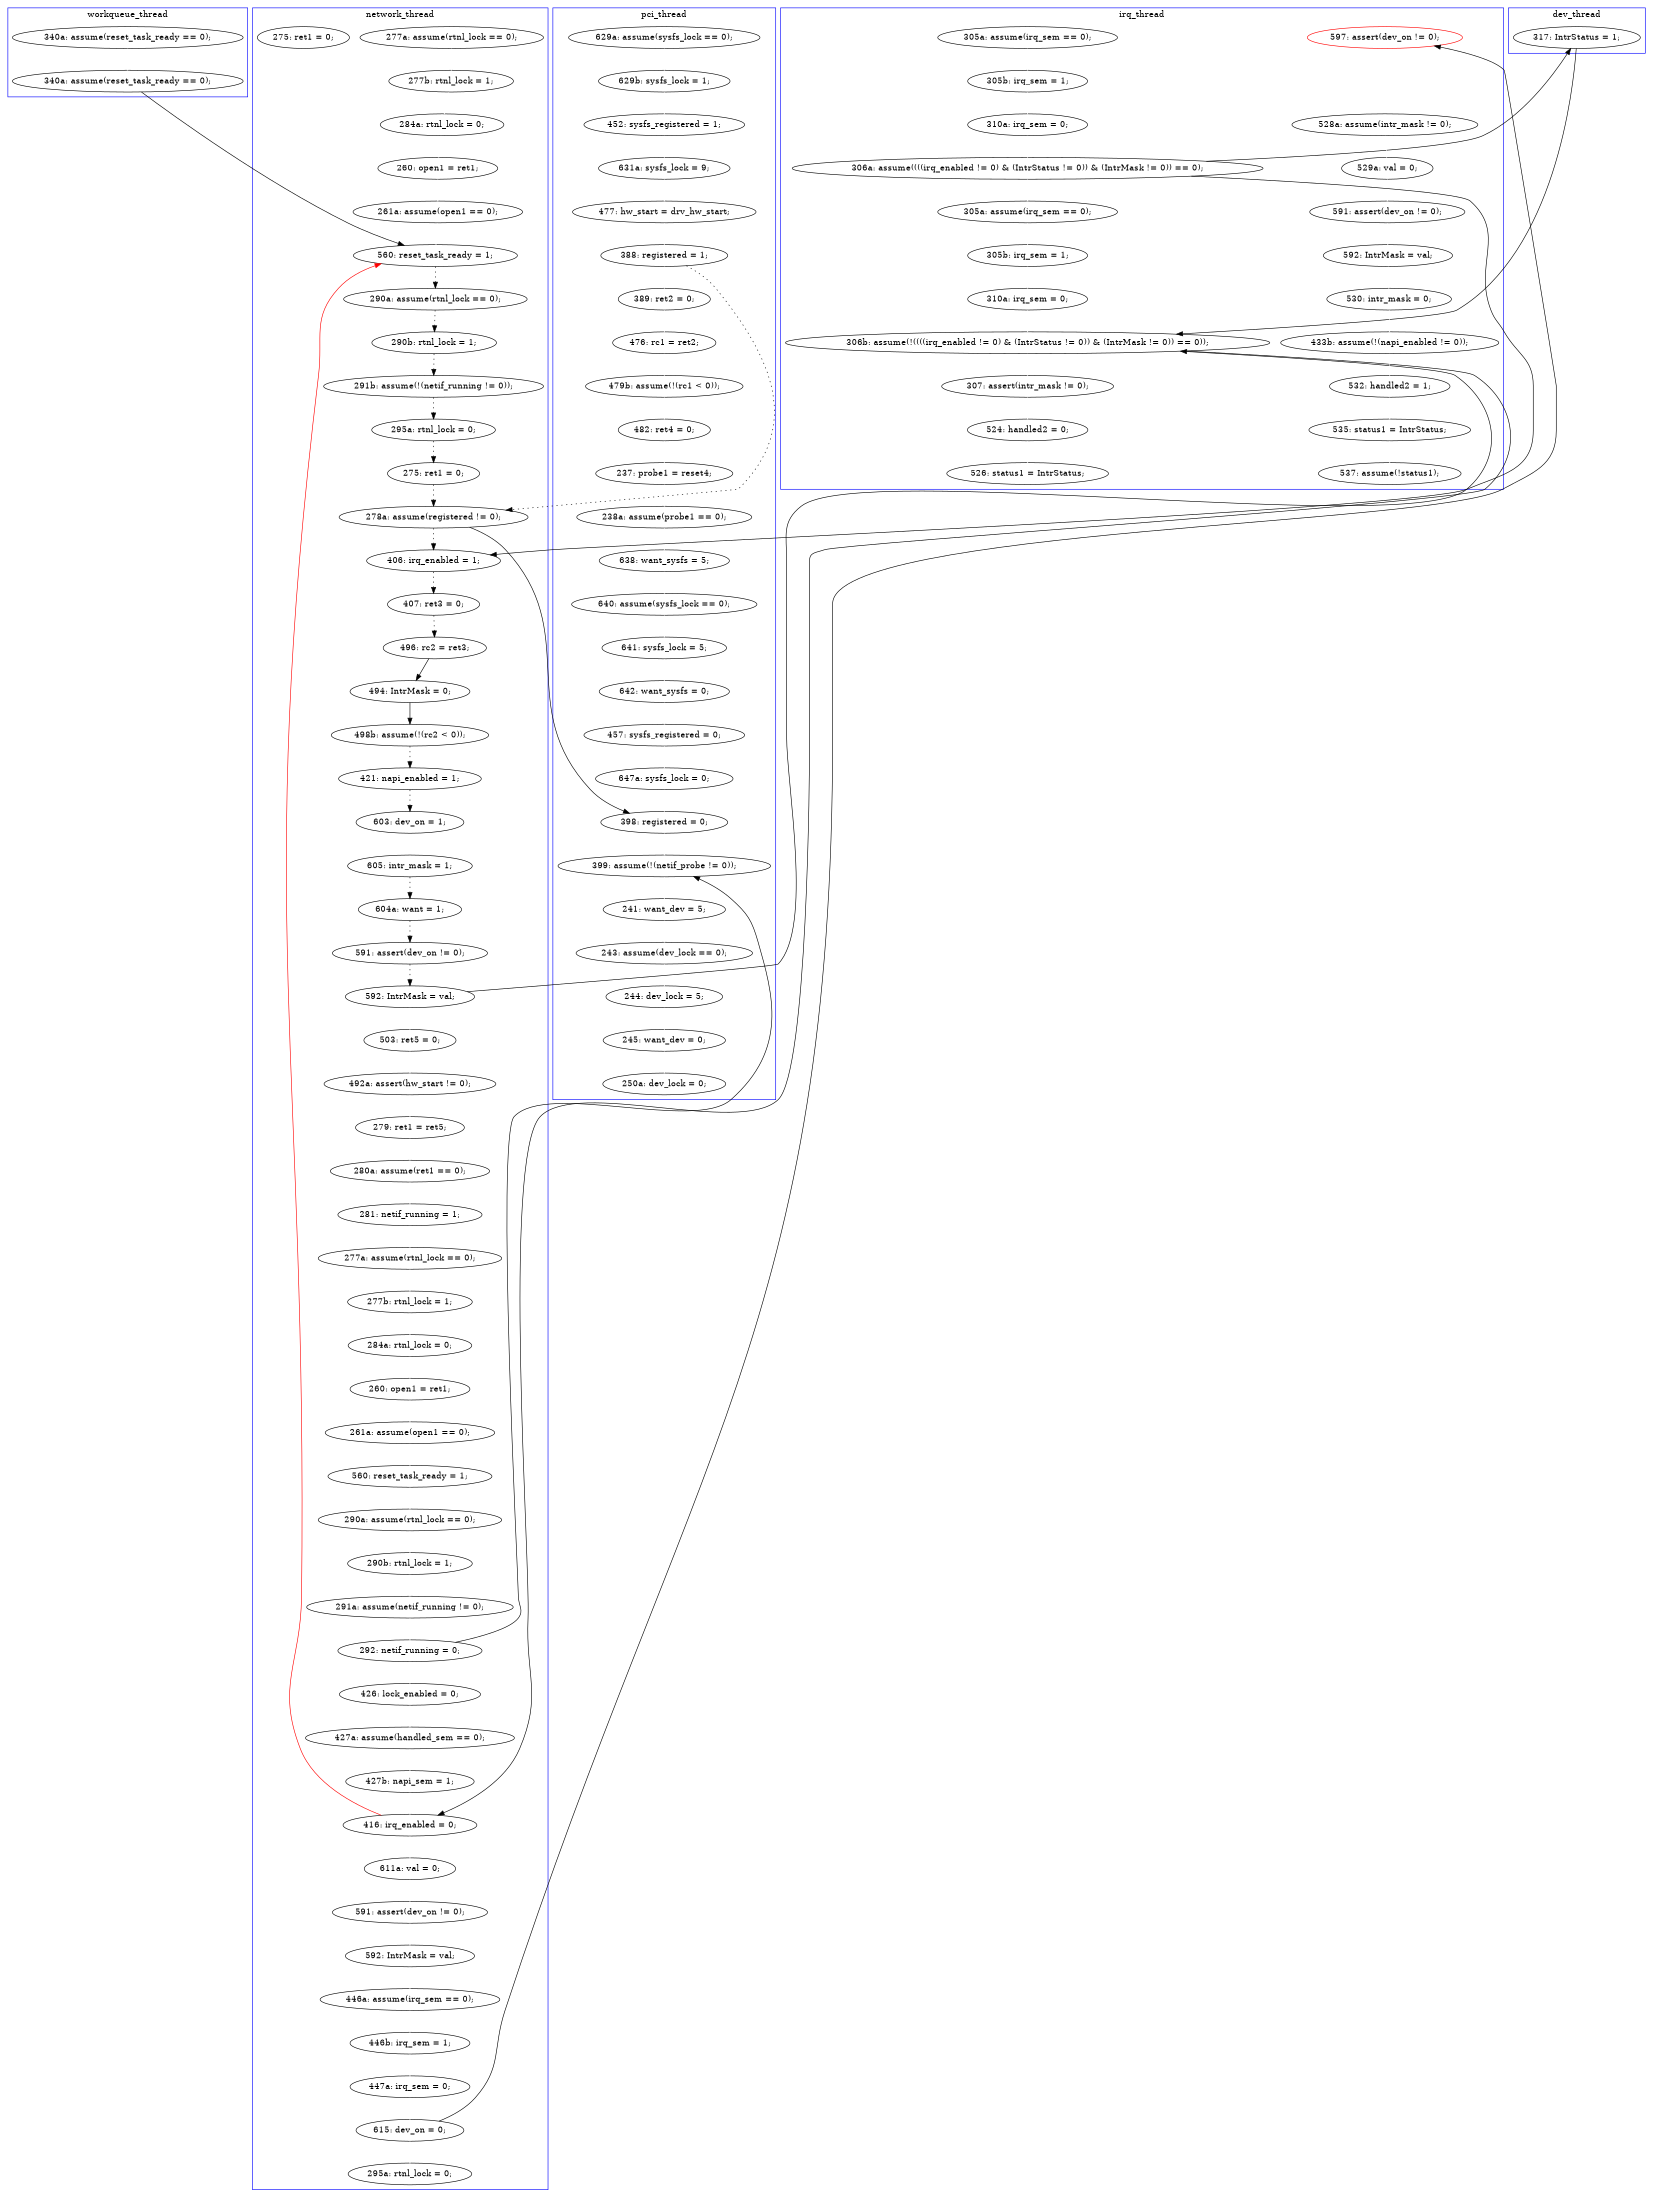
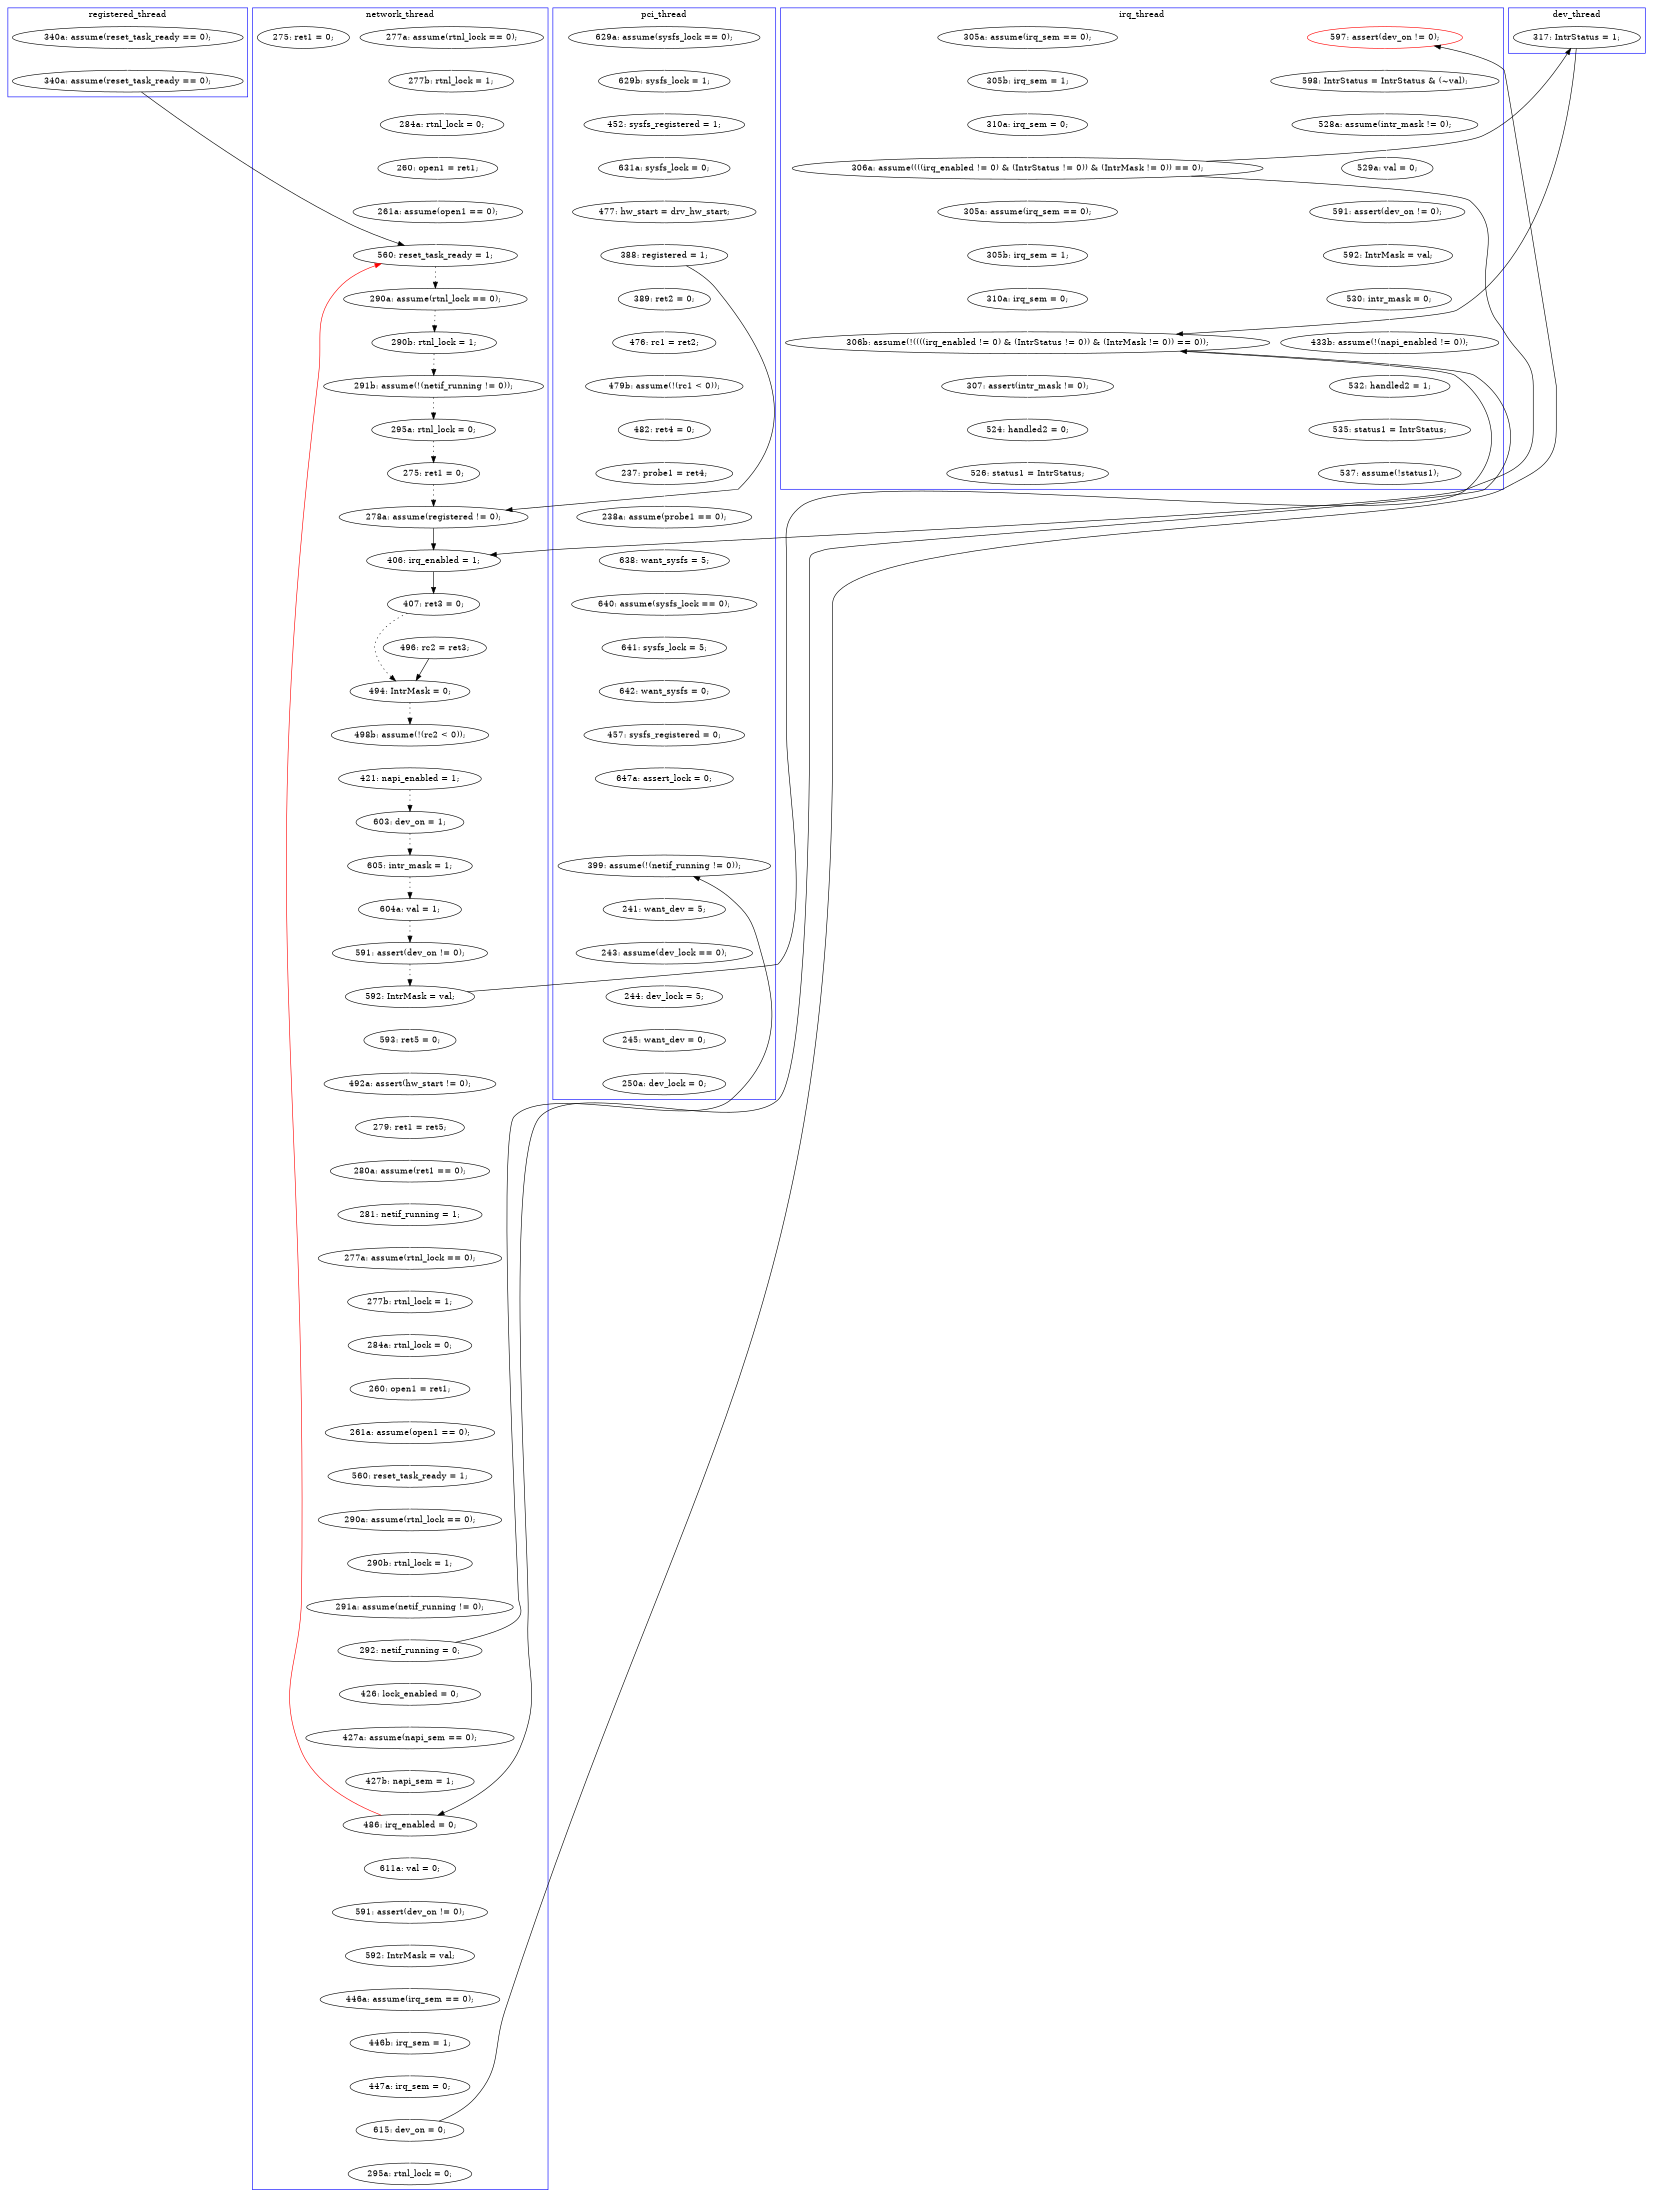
(128, 15) -> (128, 15)
none -> (1385, 81)
(664, 168) -> (664, 168)
(664, 474) -> (664, 474)
(750, 475) -> (750, 475)
(434, 536) -> (434, 536)
(434, 580) -> (434, 580)
(434, 623) -> (376, 640)
(410, 710) -> (410, 710)
(410, 754) -> none
(664, 779) -> (664, 779)
(664, 822) -> none
none -> (410, 841)
(664, 866) -> (664, 866)
(410, 910) -> (410, 910)
(410, 1040) -> (410, 1040)
(410, 1738) -> (410, 1738)
(410, 1825) -> (410, 1825)
